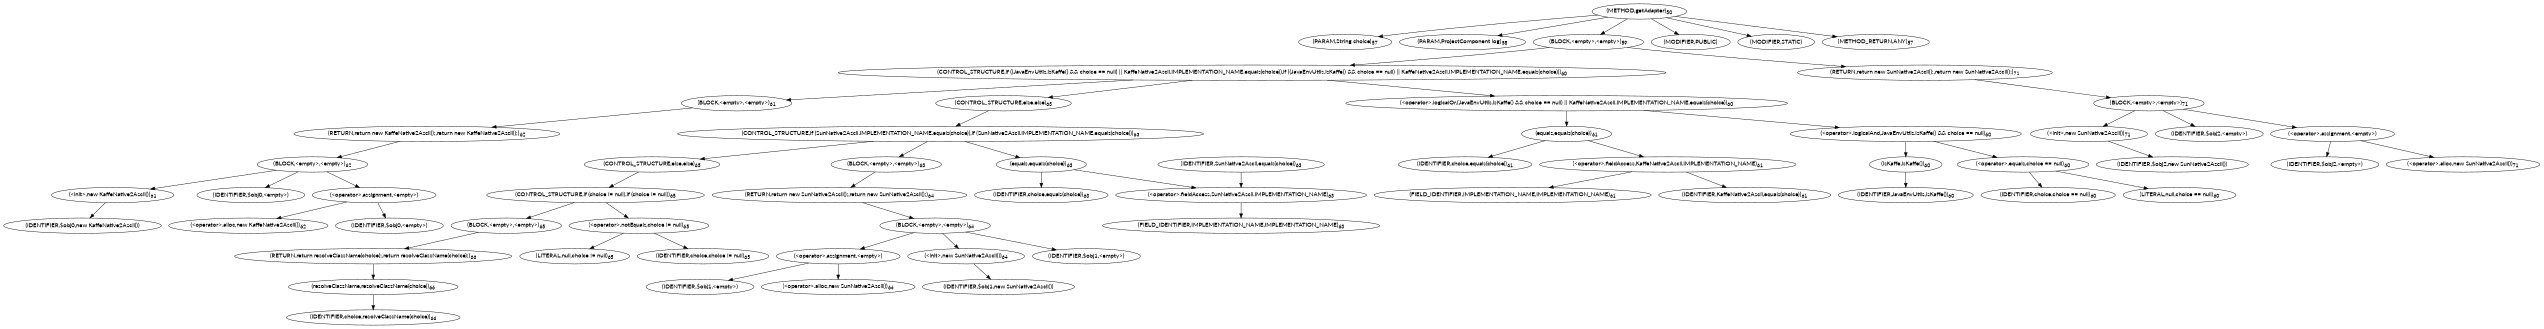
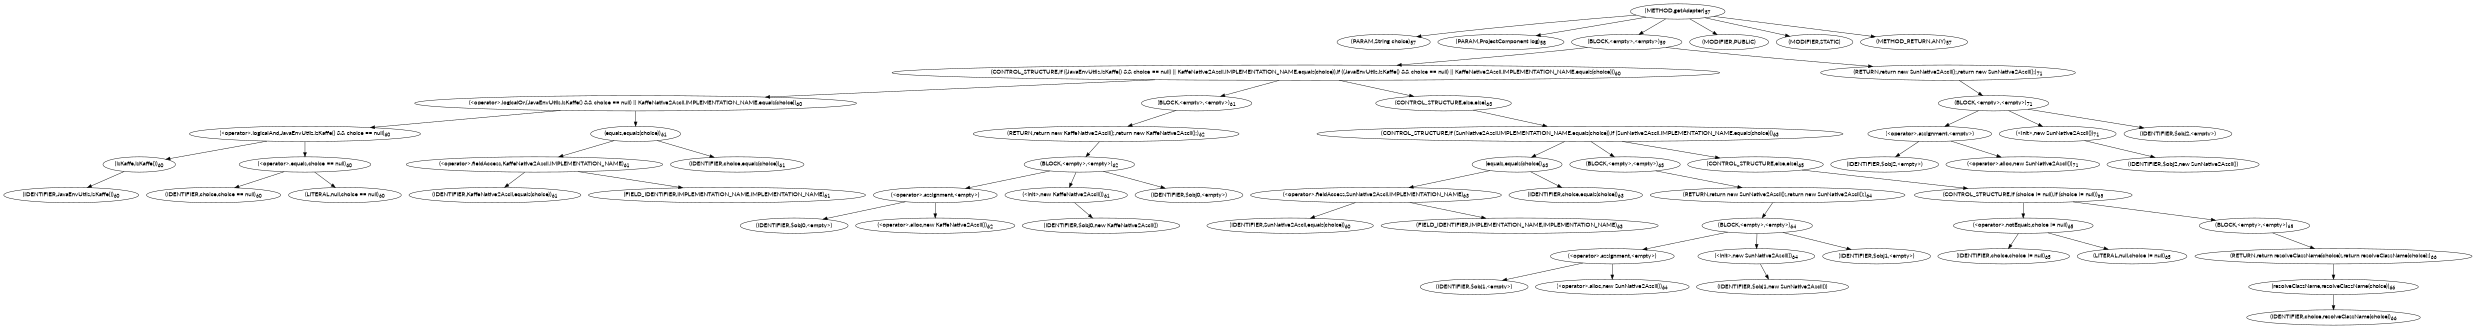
(1669, 11) -> (1708, 11)
(1299, 164) -> (1348, 225)
(1241, 178) -> (1335, 210)
